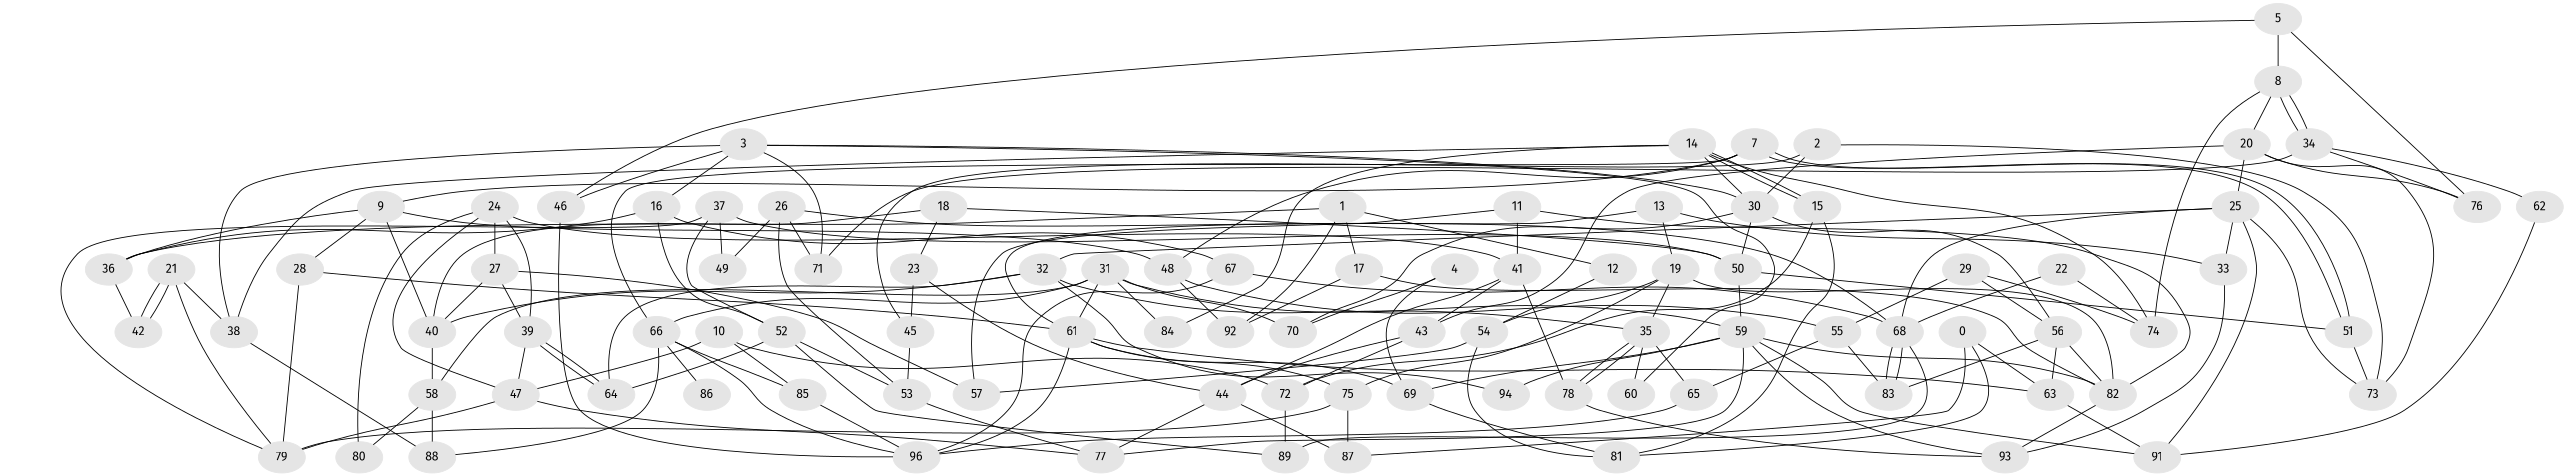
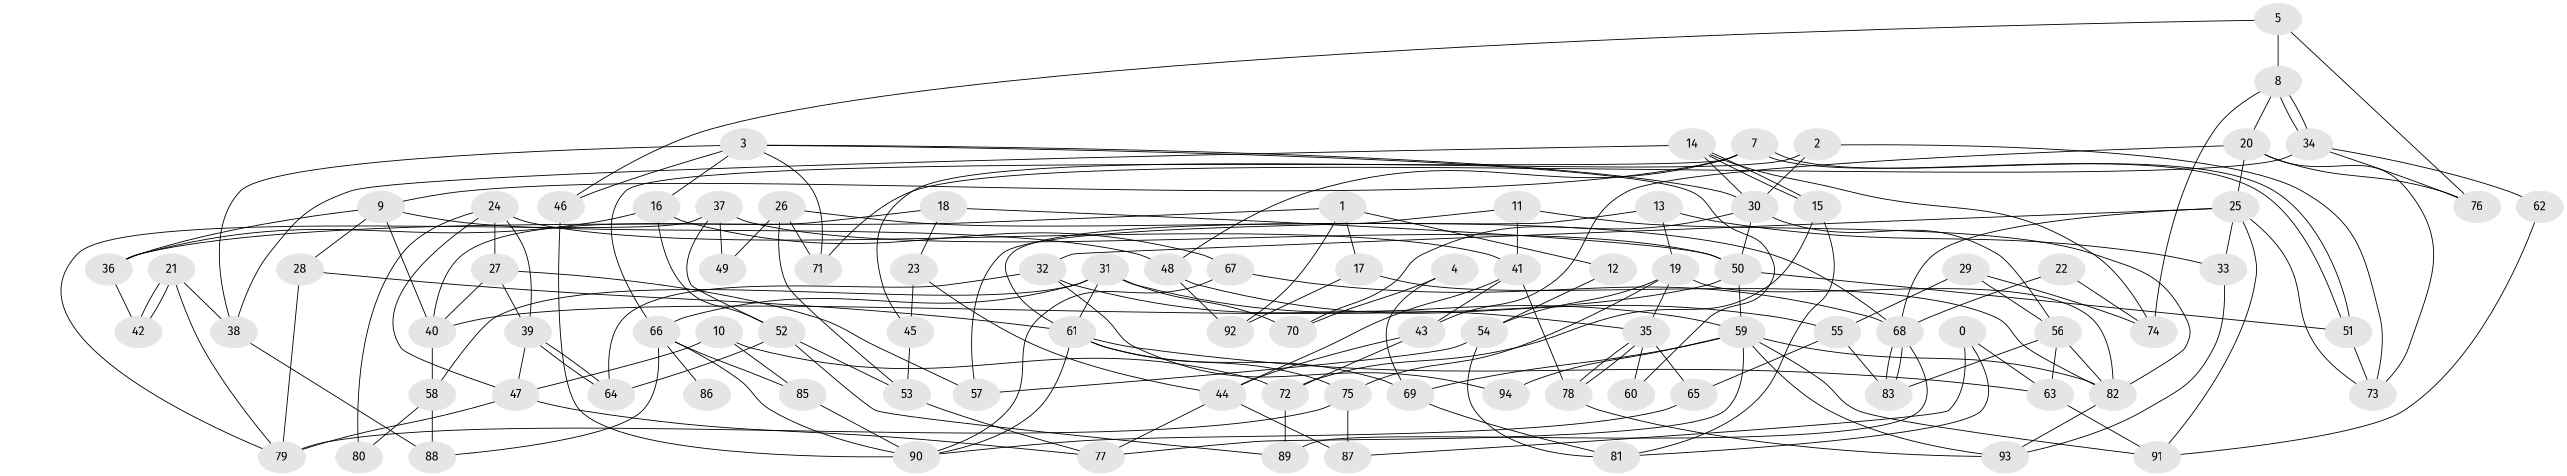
(735, 292) -> (1120, 312)
(1168, 332) -> none
(917, 457) -> (917, 457)
